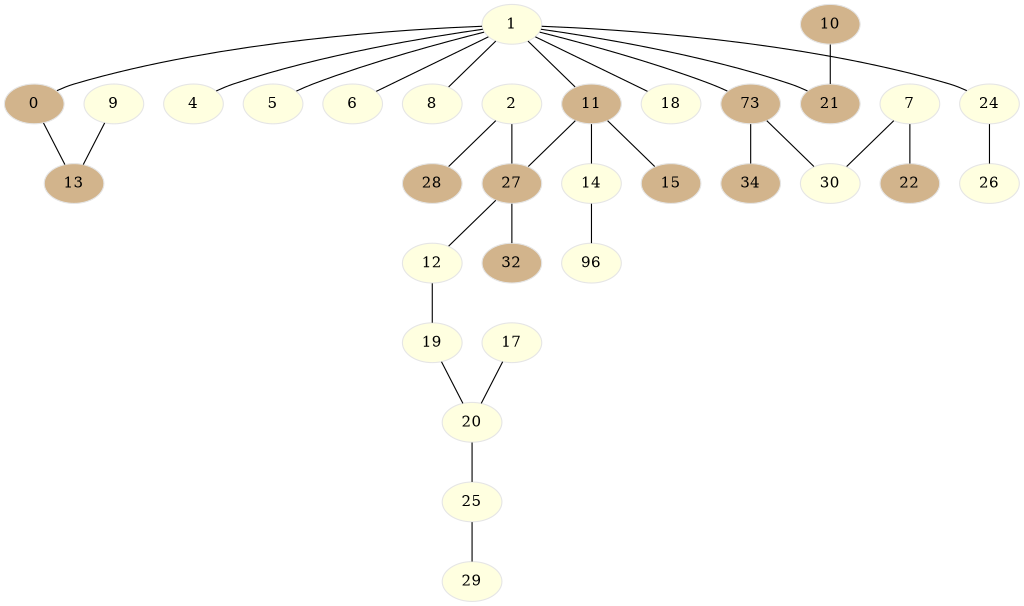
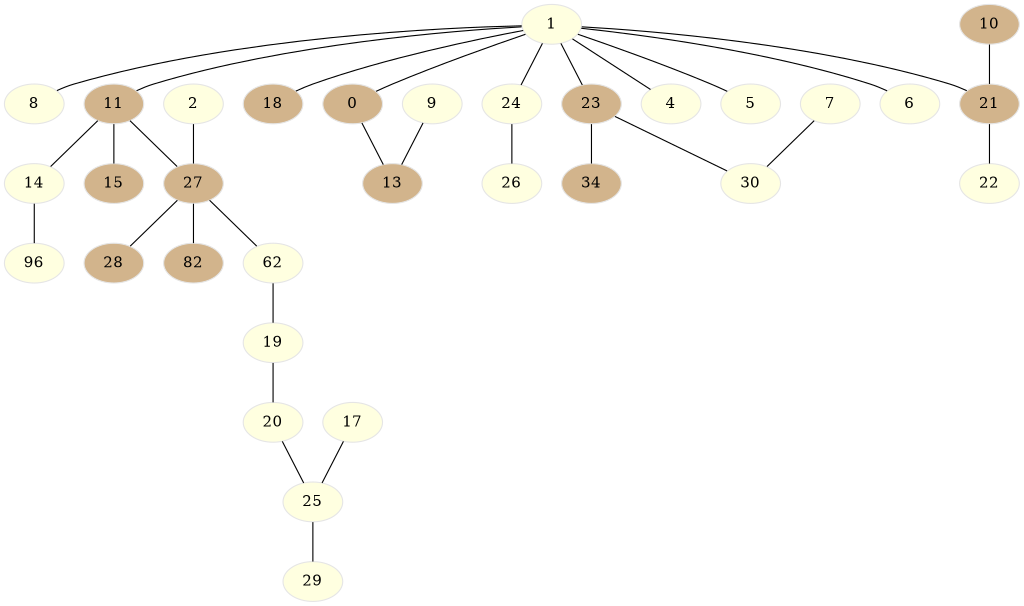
(671, 104) -> (273, 104)
(751, 104) -> (591, 104)
(472, 144) -> (154, 223)
(910, 144) -> (989, 144)
(910, 184) -> (989, 184)
(432, 263) -> (273, 263)
(512, 263) -> (193, 263)
(492, 383) -> (333, 462)
